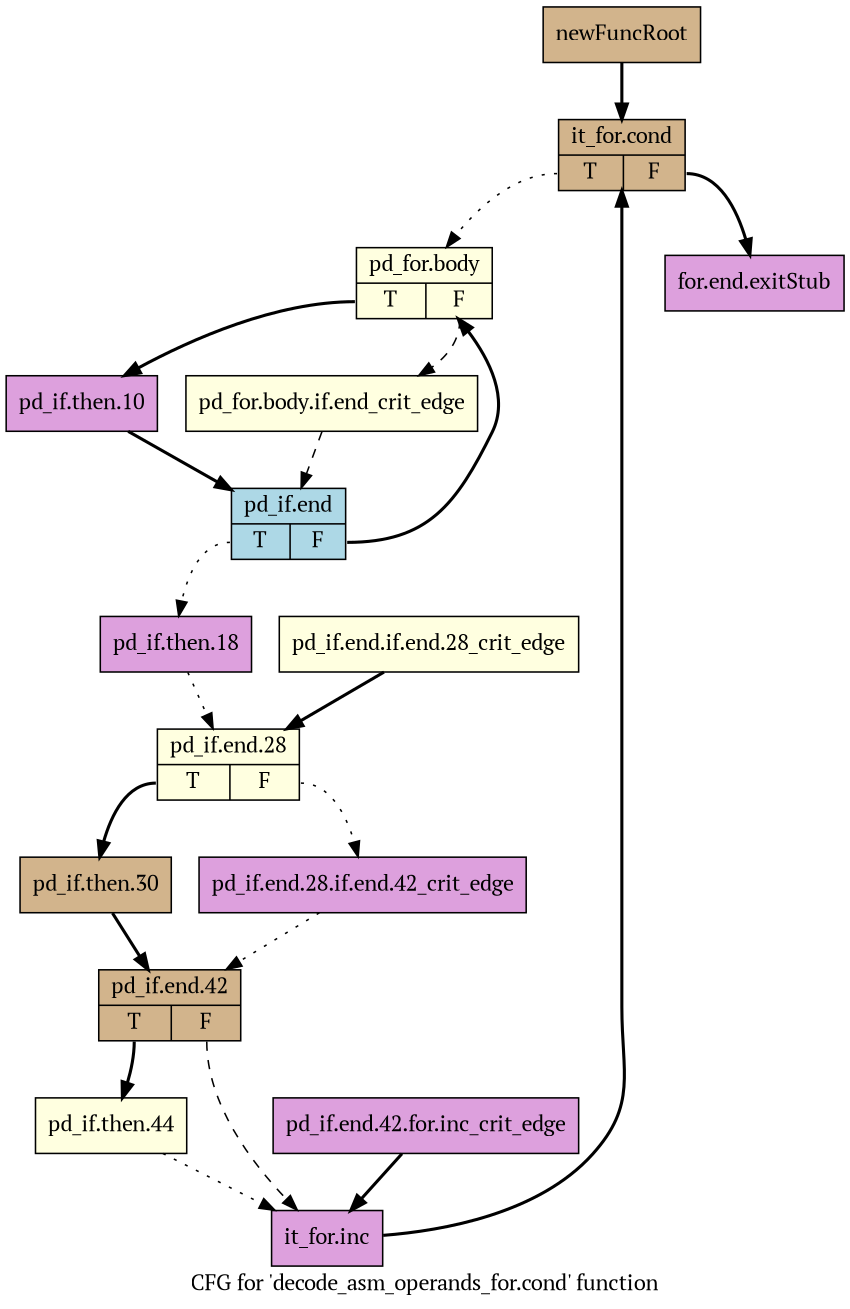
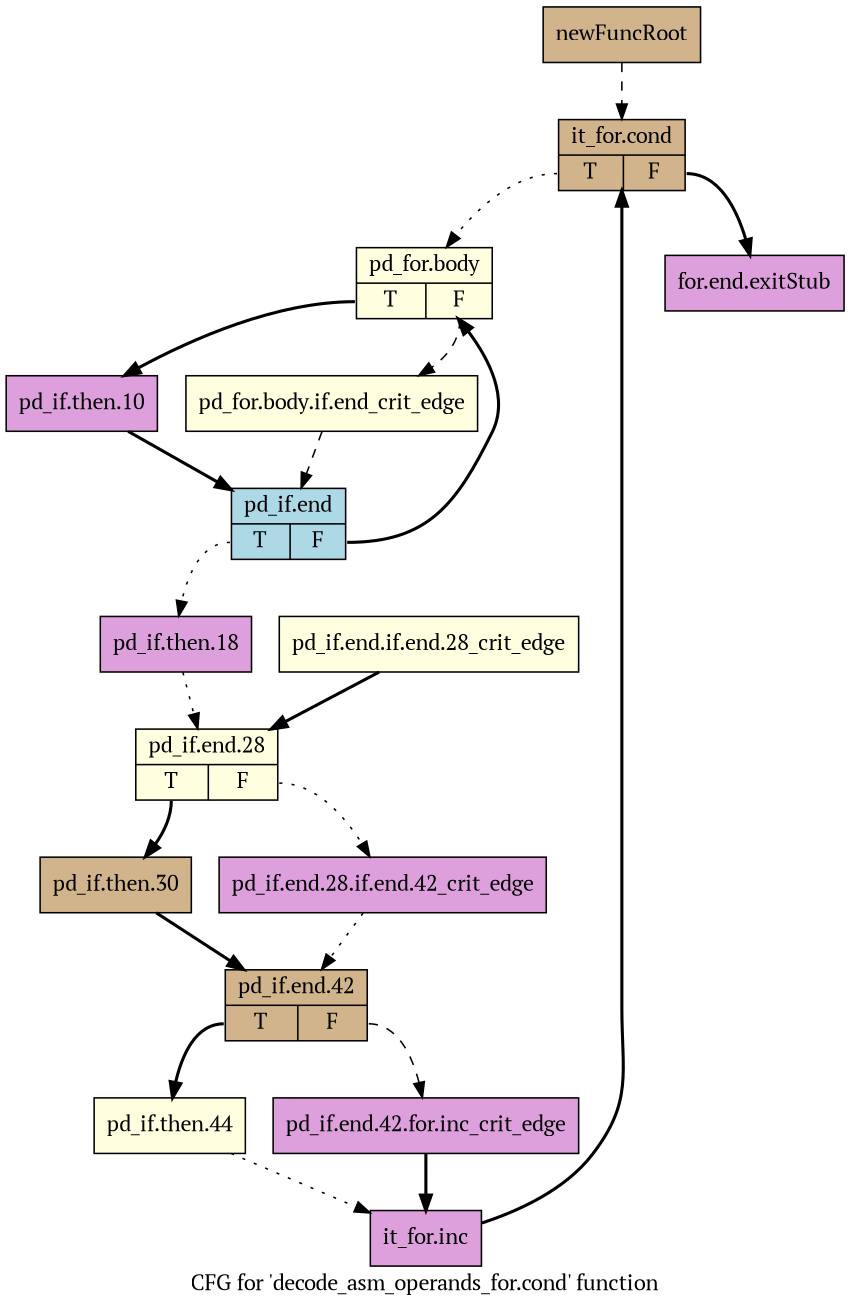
(622, 83) -> (622, 83)
(232, 1127) -> (403, 1044)
